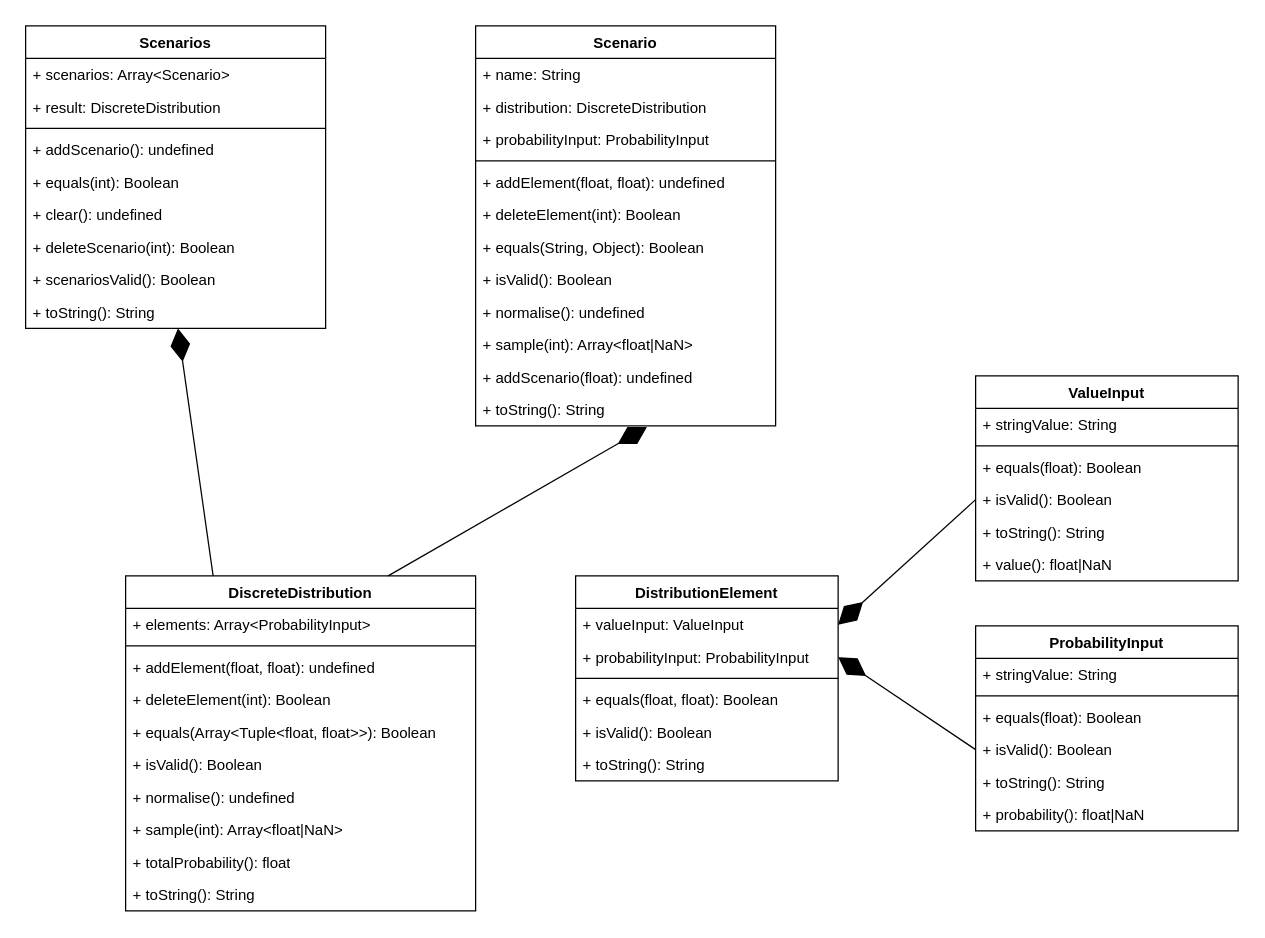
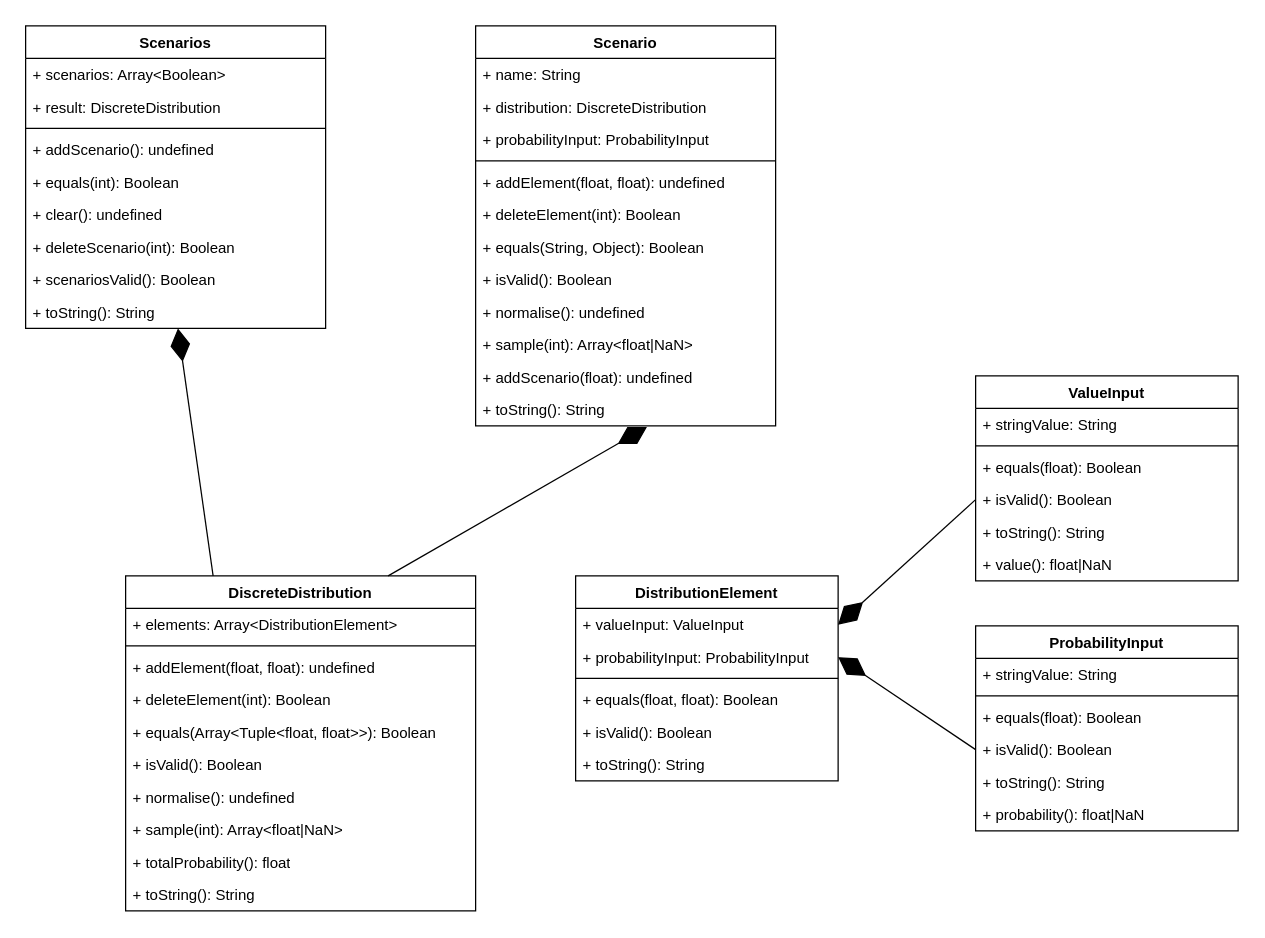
(141, 76) -> (137, 76)
(266, 626) -> (277, 626)
